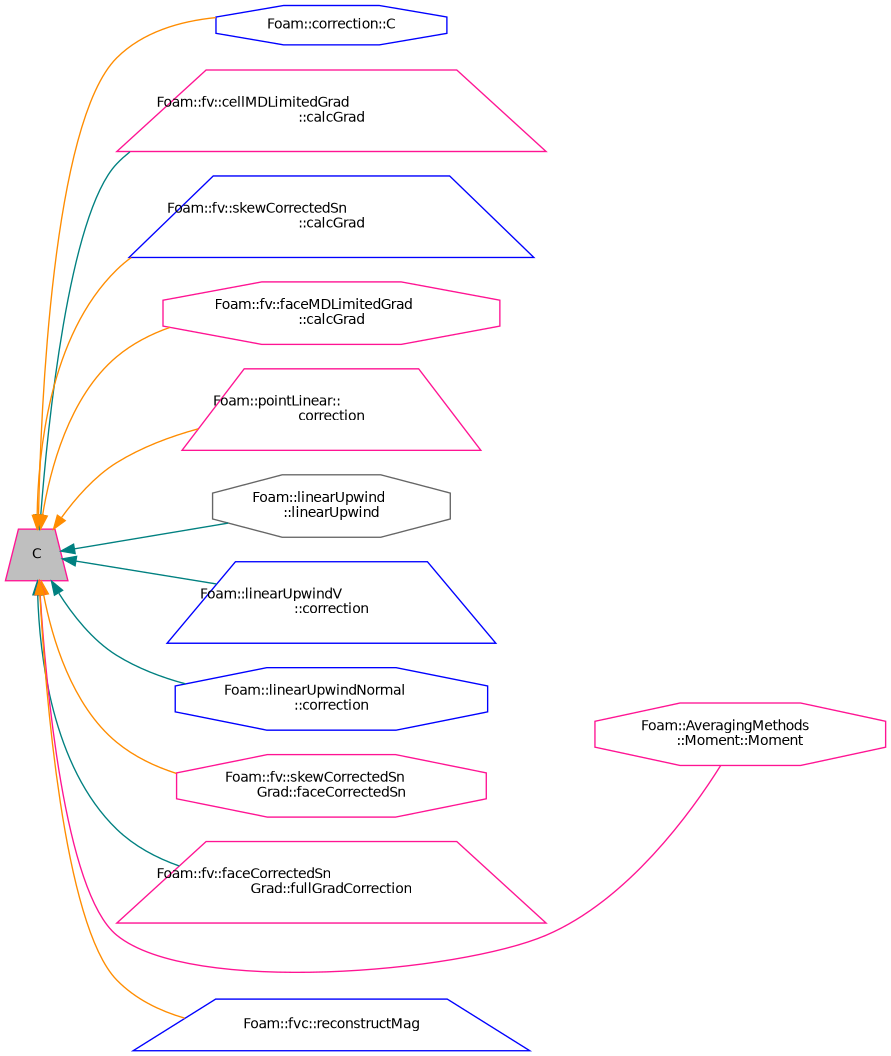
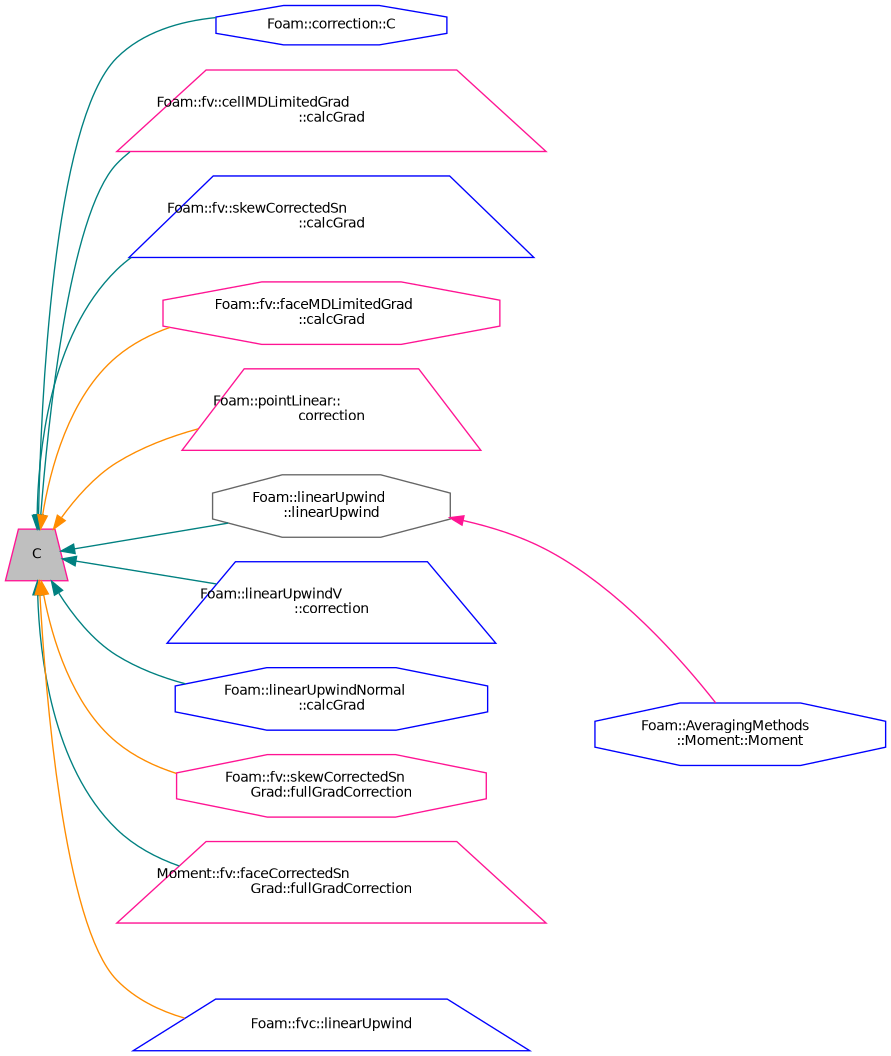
(61, 227) -> (61, 227)
(70, 342) -> (70, 342)
(331, 699) -> (331, 699)
(740, 734) -> (740, 734)
(331, 786) -> (331, 786)
(331, 882) -> (331, 882)
(277, 972) -> (605, 589)
(331, 1025) -> (331, 1025)
